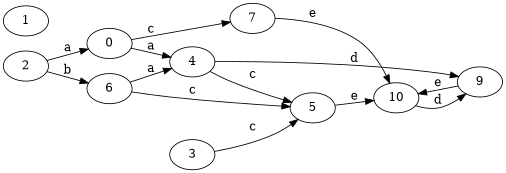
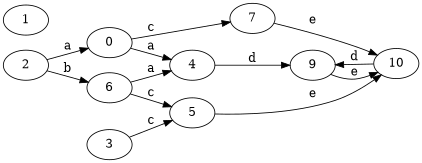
(246, 87) -> none
